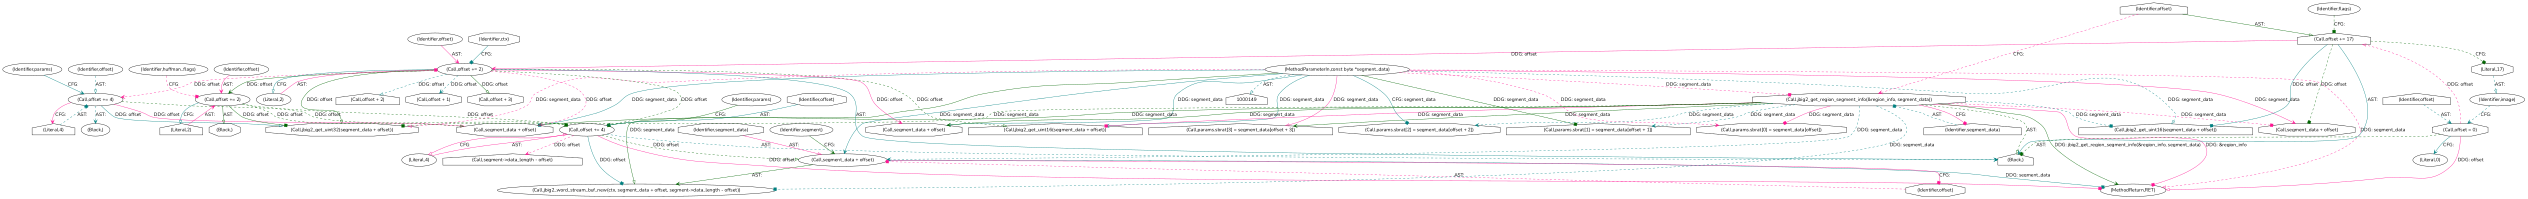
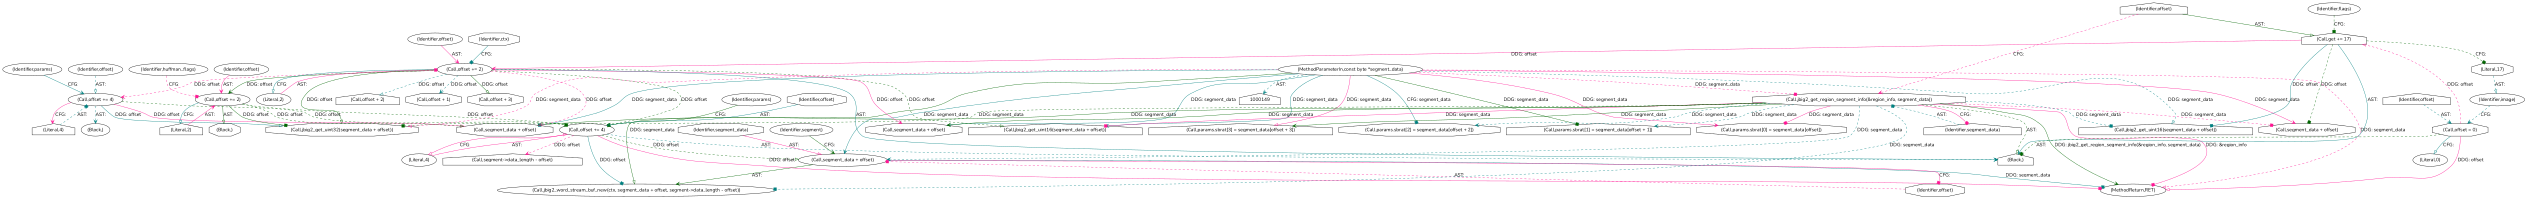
(2334, 39) -> (2334, 39)
(1261, 83) -> (1274, 83)
(1554, 100) -> (1563, 97)
(2443, 143) -> (2443, 143)
